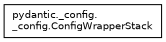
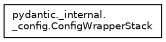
(83, 21) -> (83, 21)
